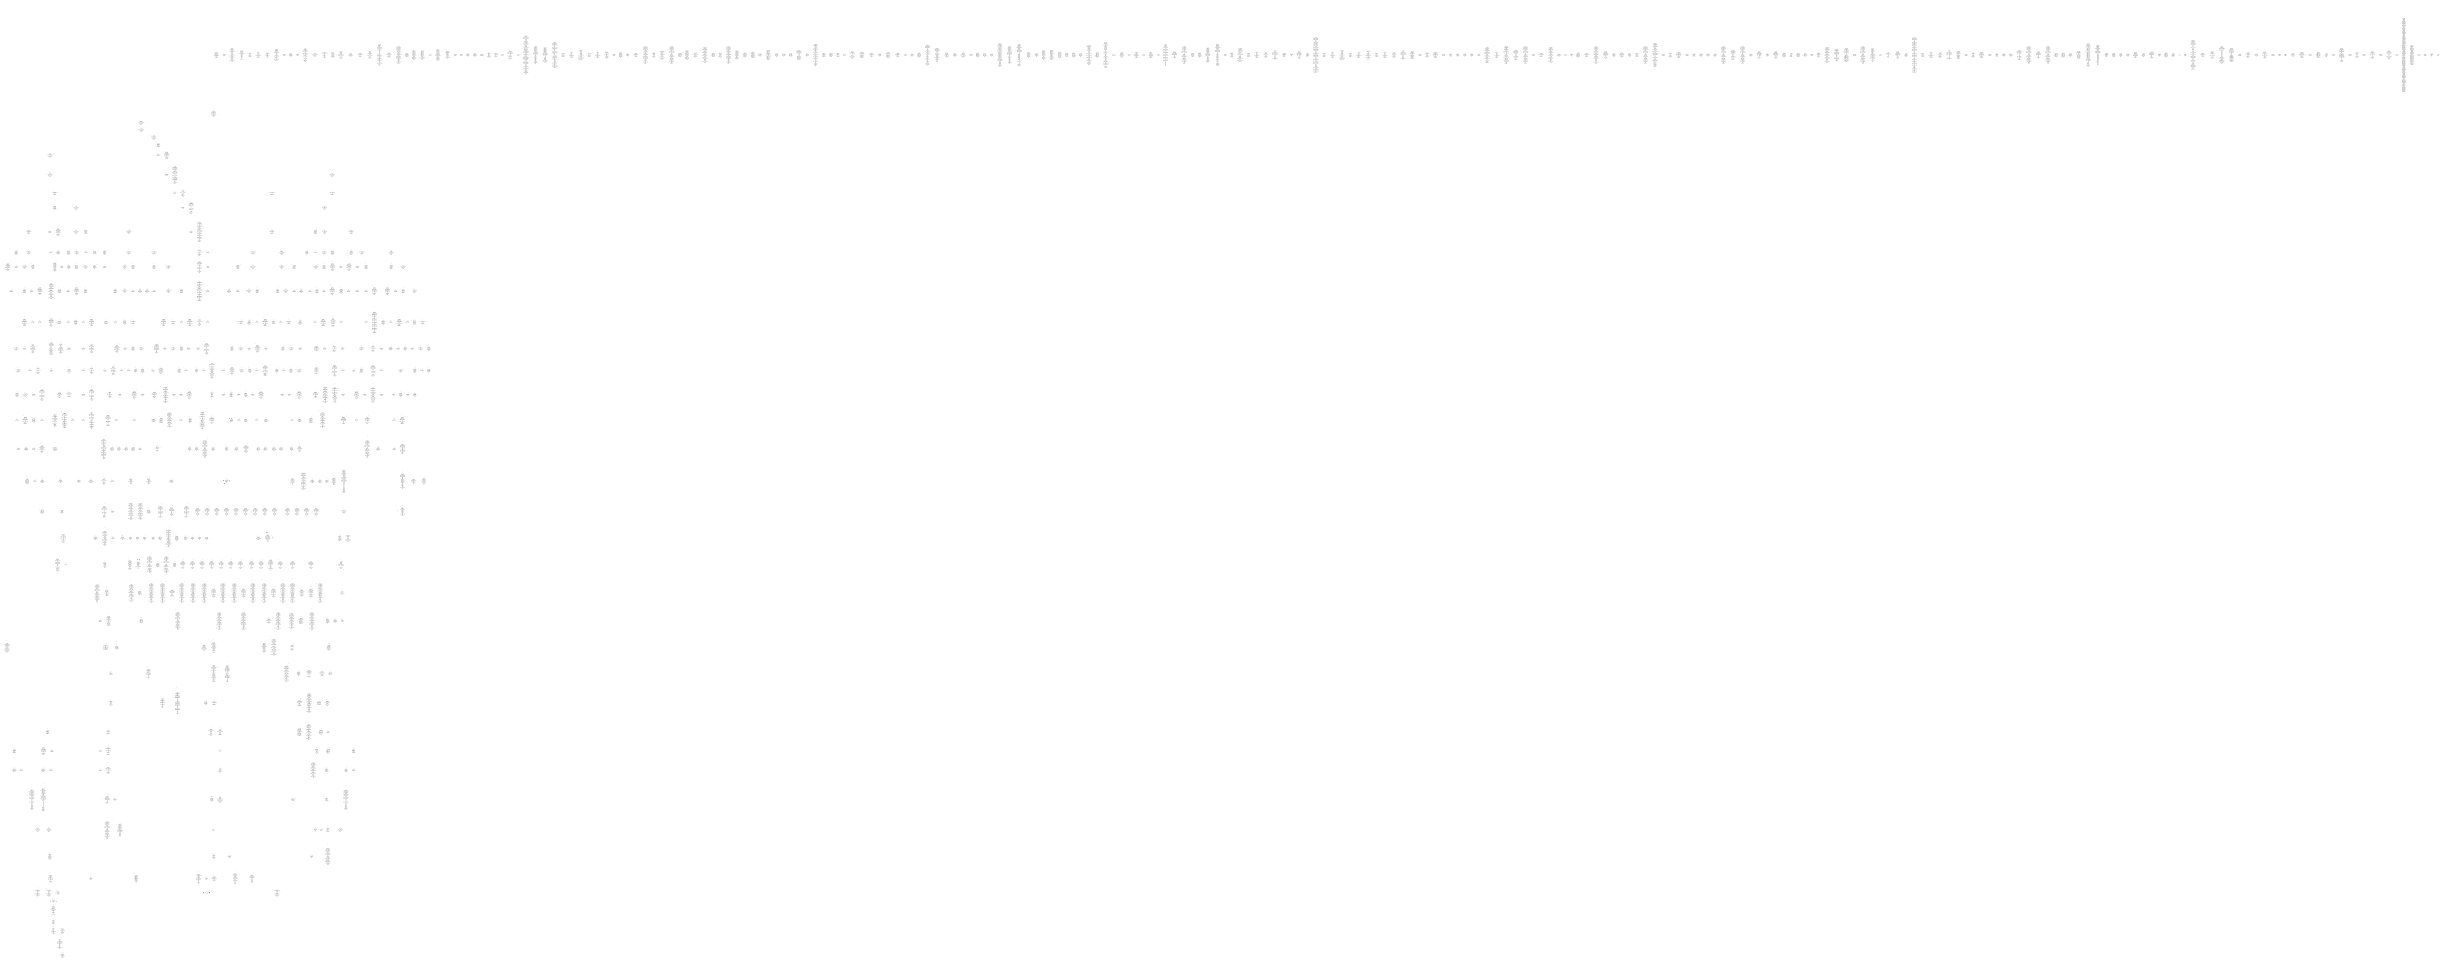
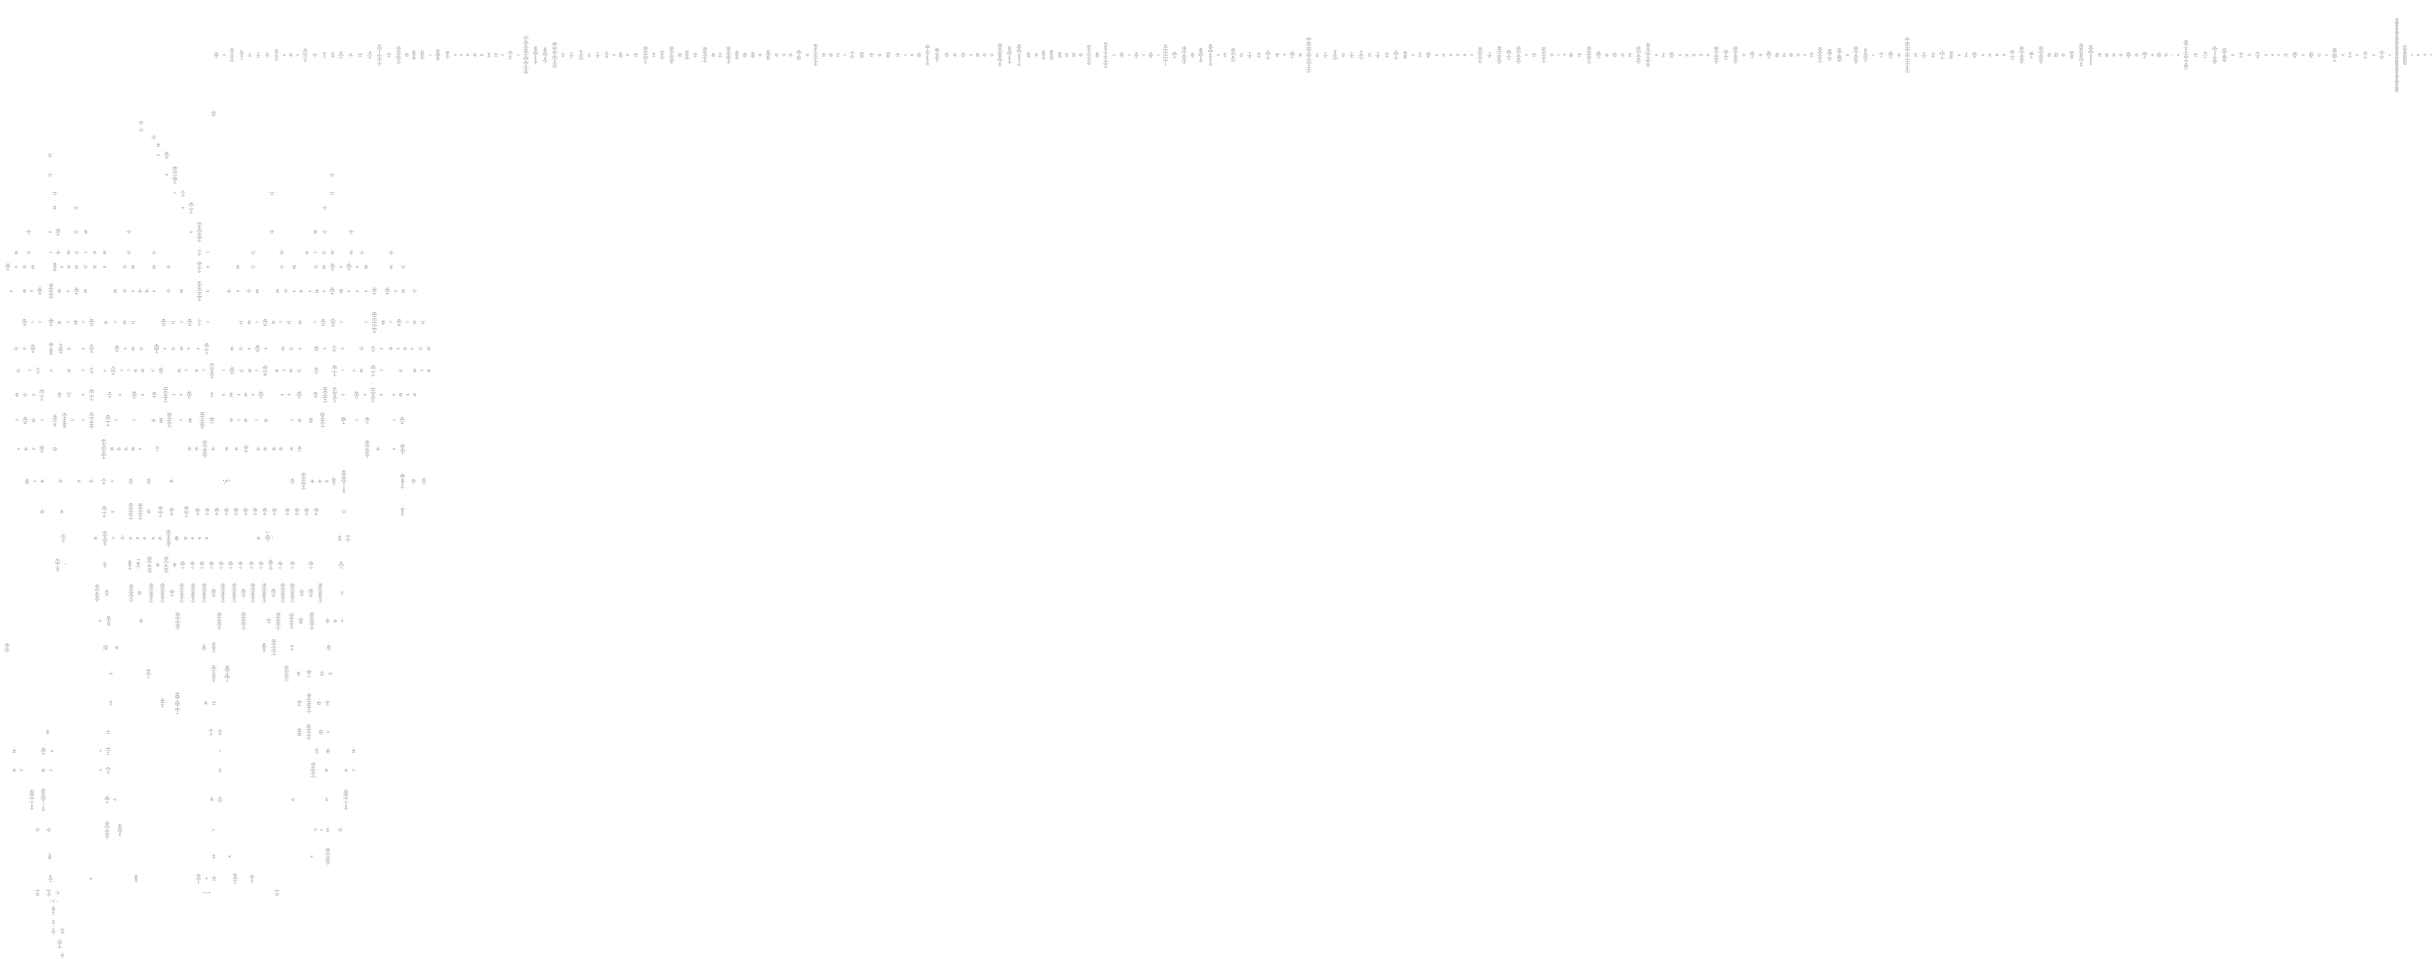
(1192, 55) -> none
